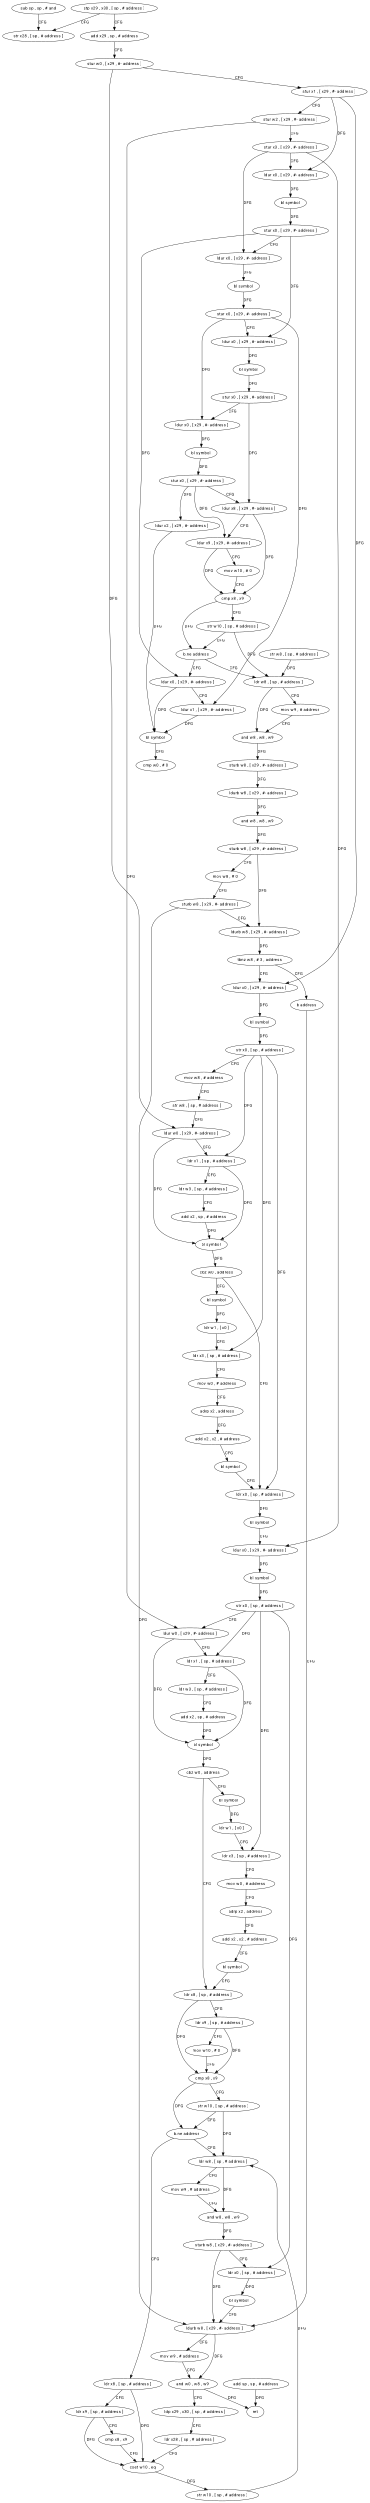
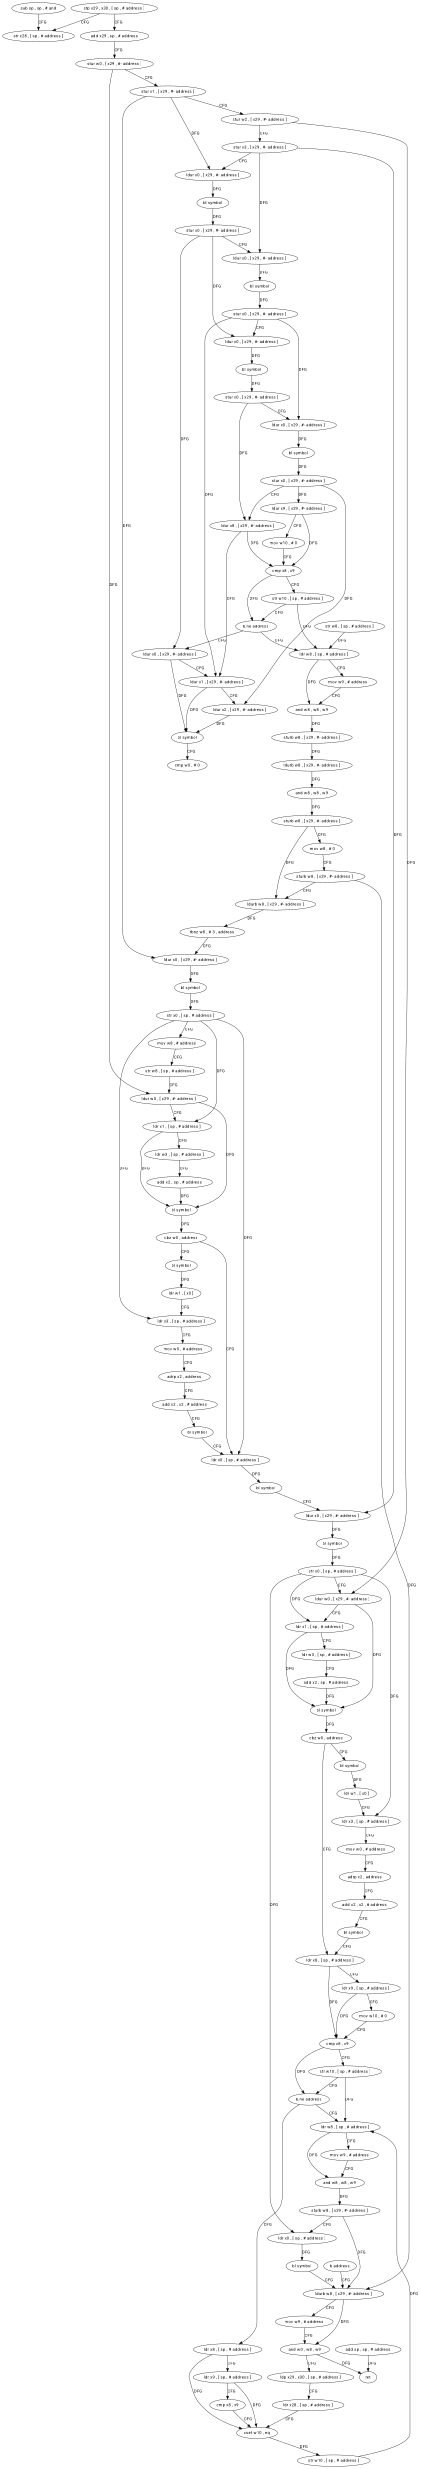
(237, 524) -> (227, 600)
none -> (227, 695)
(295, 976) -> none
